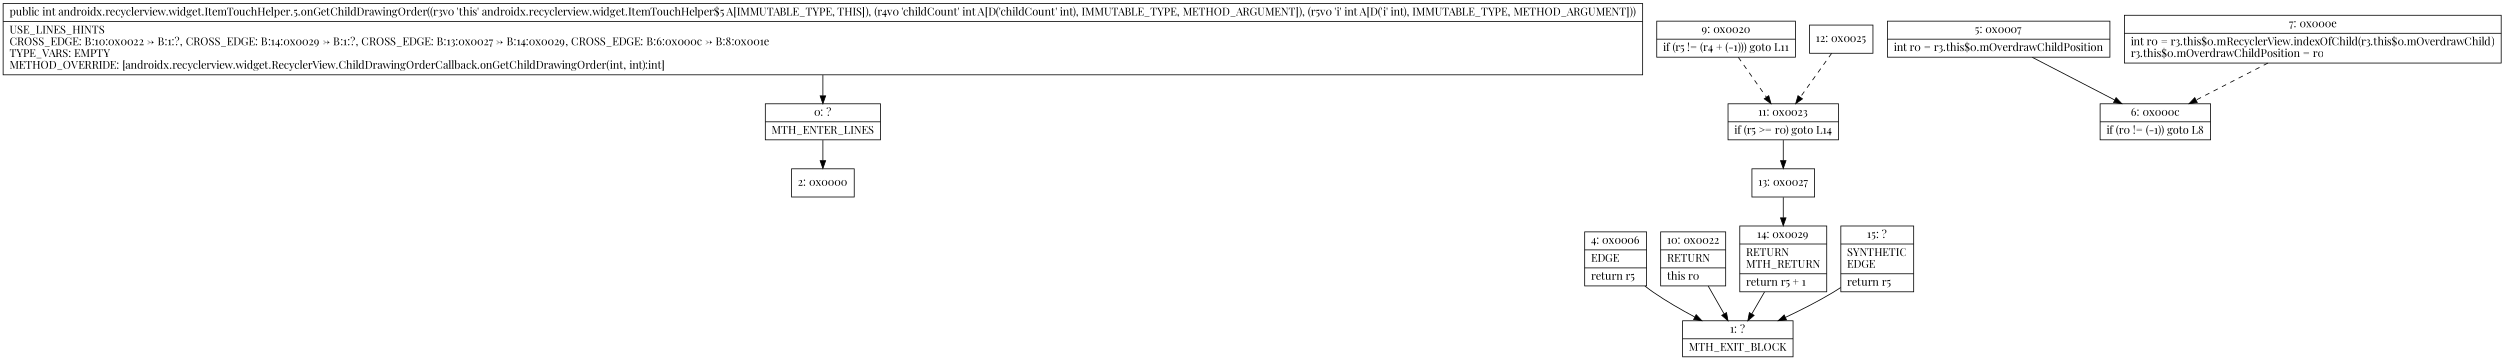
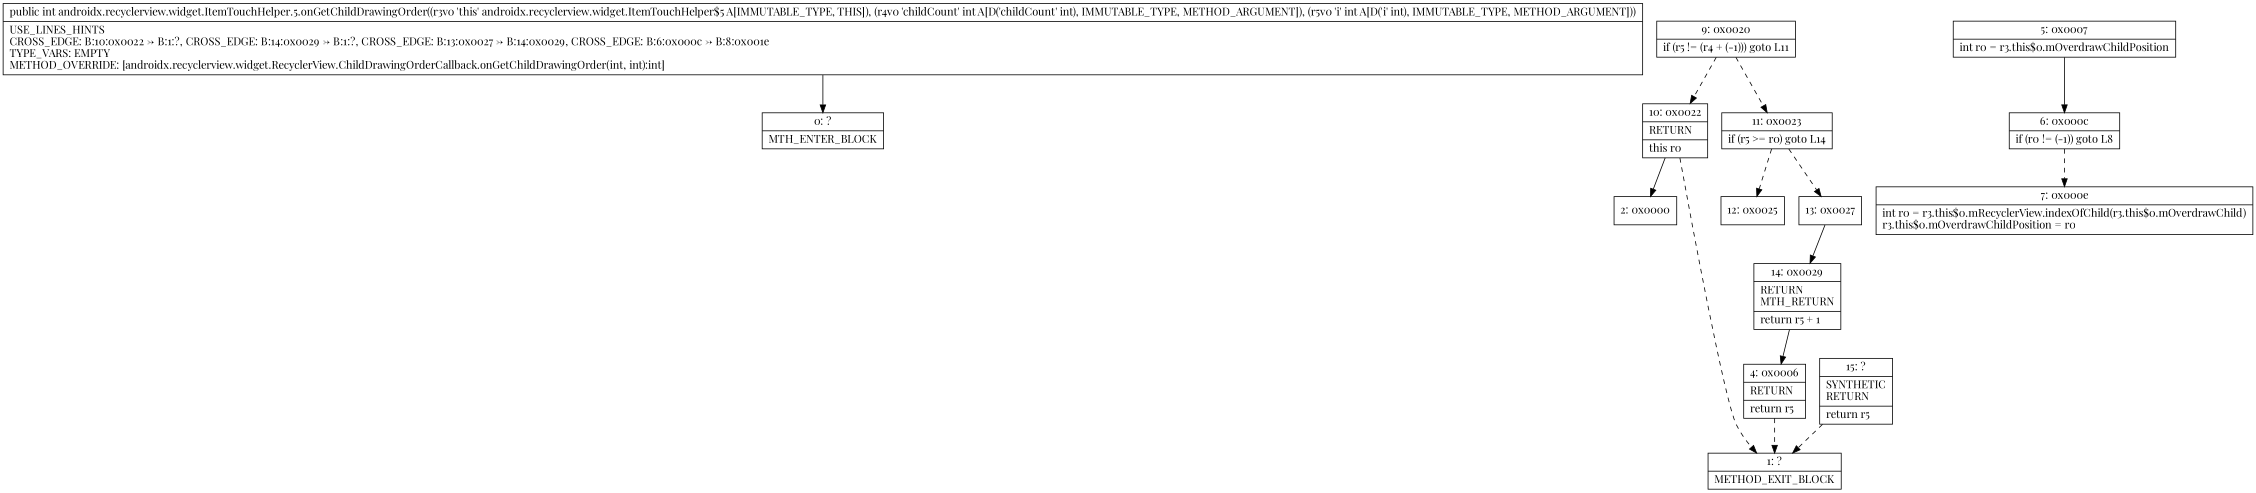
(1816, 75) -> (1765, 169)
none -> (1705, 77)
(2232, 82) -> (2064, 164)
(823, 130) -> (823, 139)
(823, 150) -> (1659, 173)
(1783, 150) -> (1803, 169)
(1605, 258) -> (1772, 391)
(1862, 264) -> (1847, 397)
(1716, 300) -> (1708, 305)
(1669, 303) -> (1775, 432)
(1758, 303) -> (1786, 343)
(1814, 303) -> (1810, 436)
(1738, 347) -> (1775, 480)
